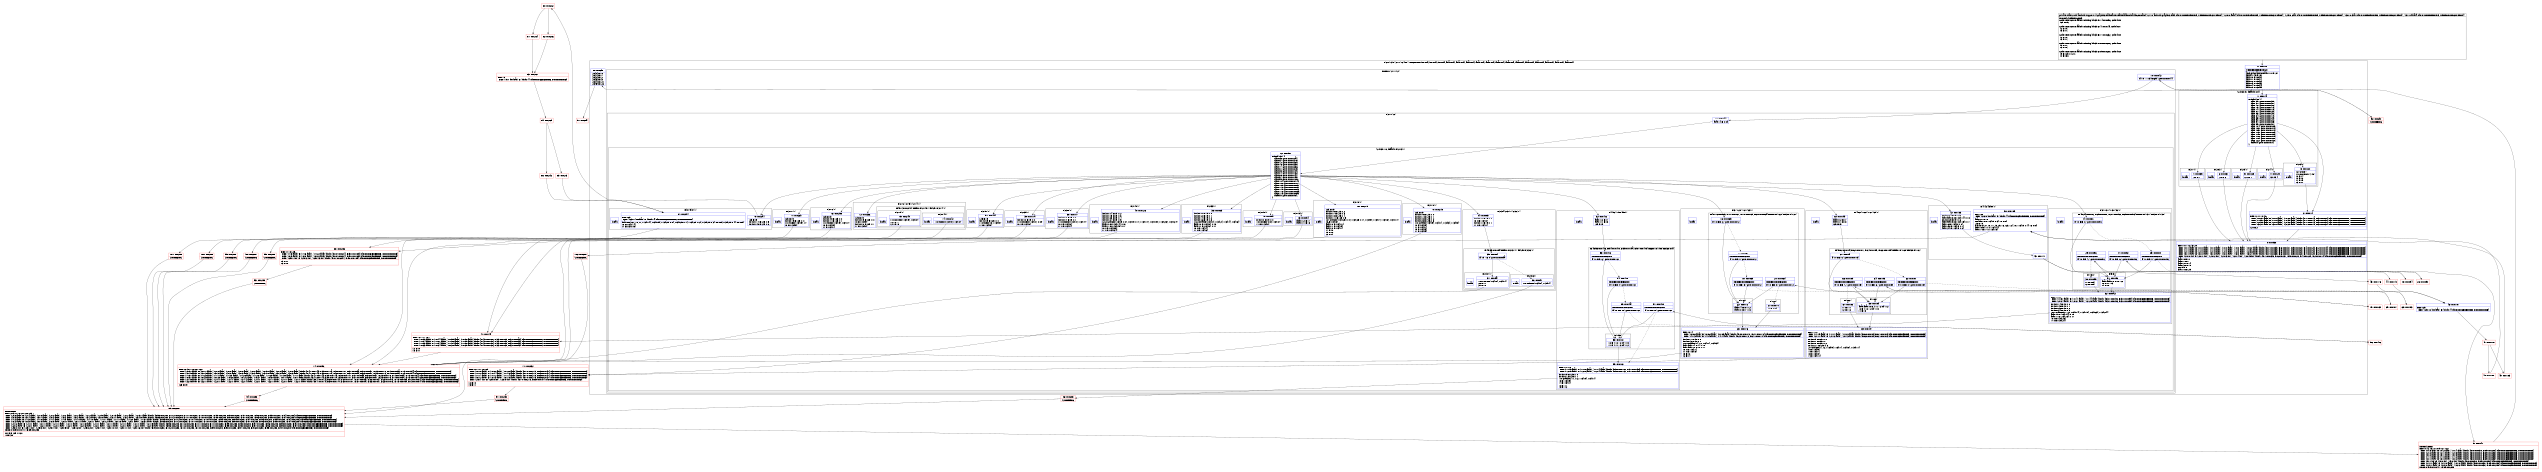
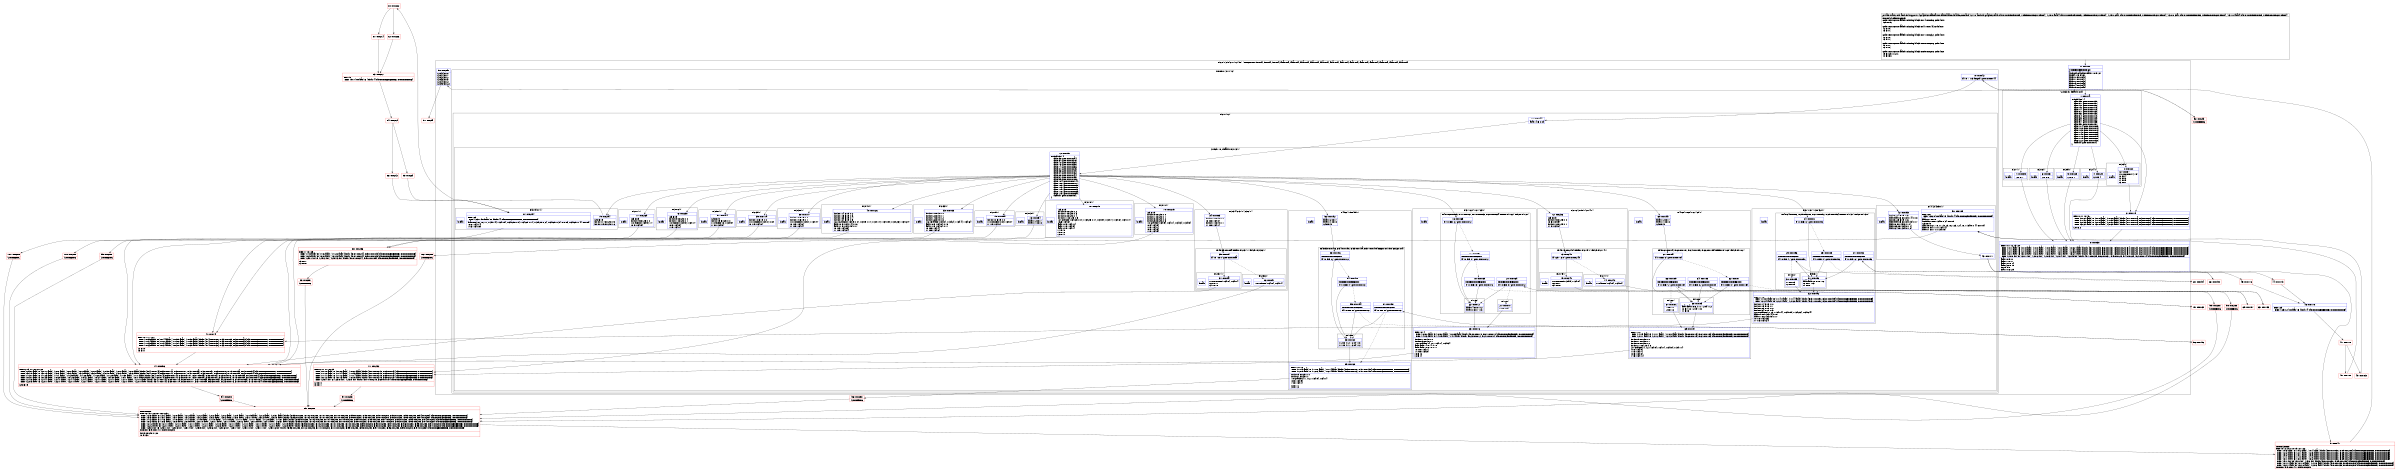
none -> (1566, 256)
